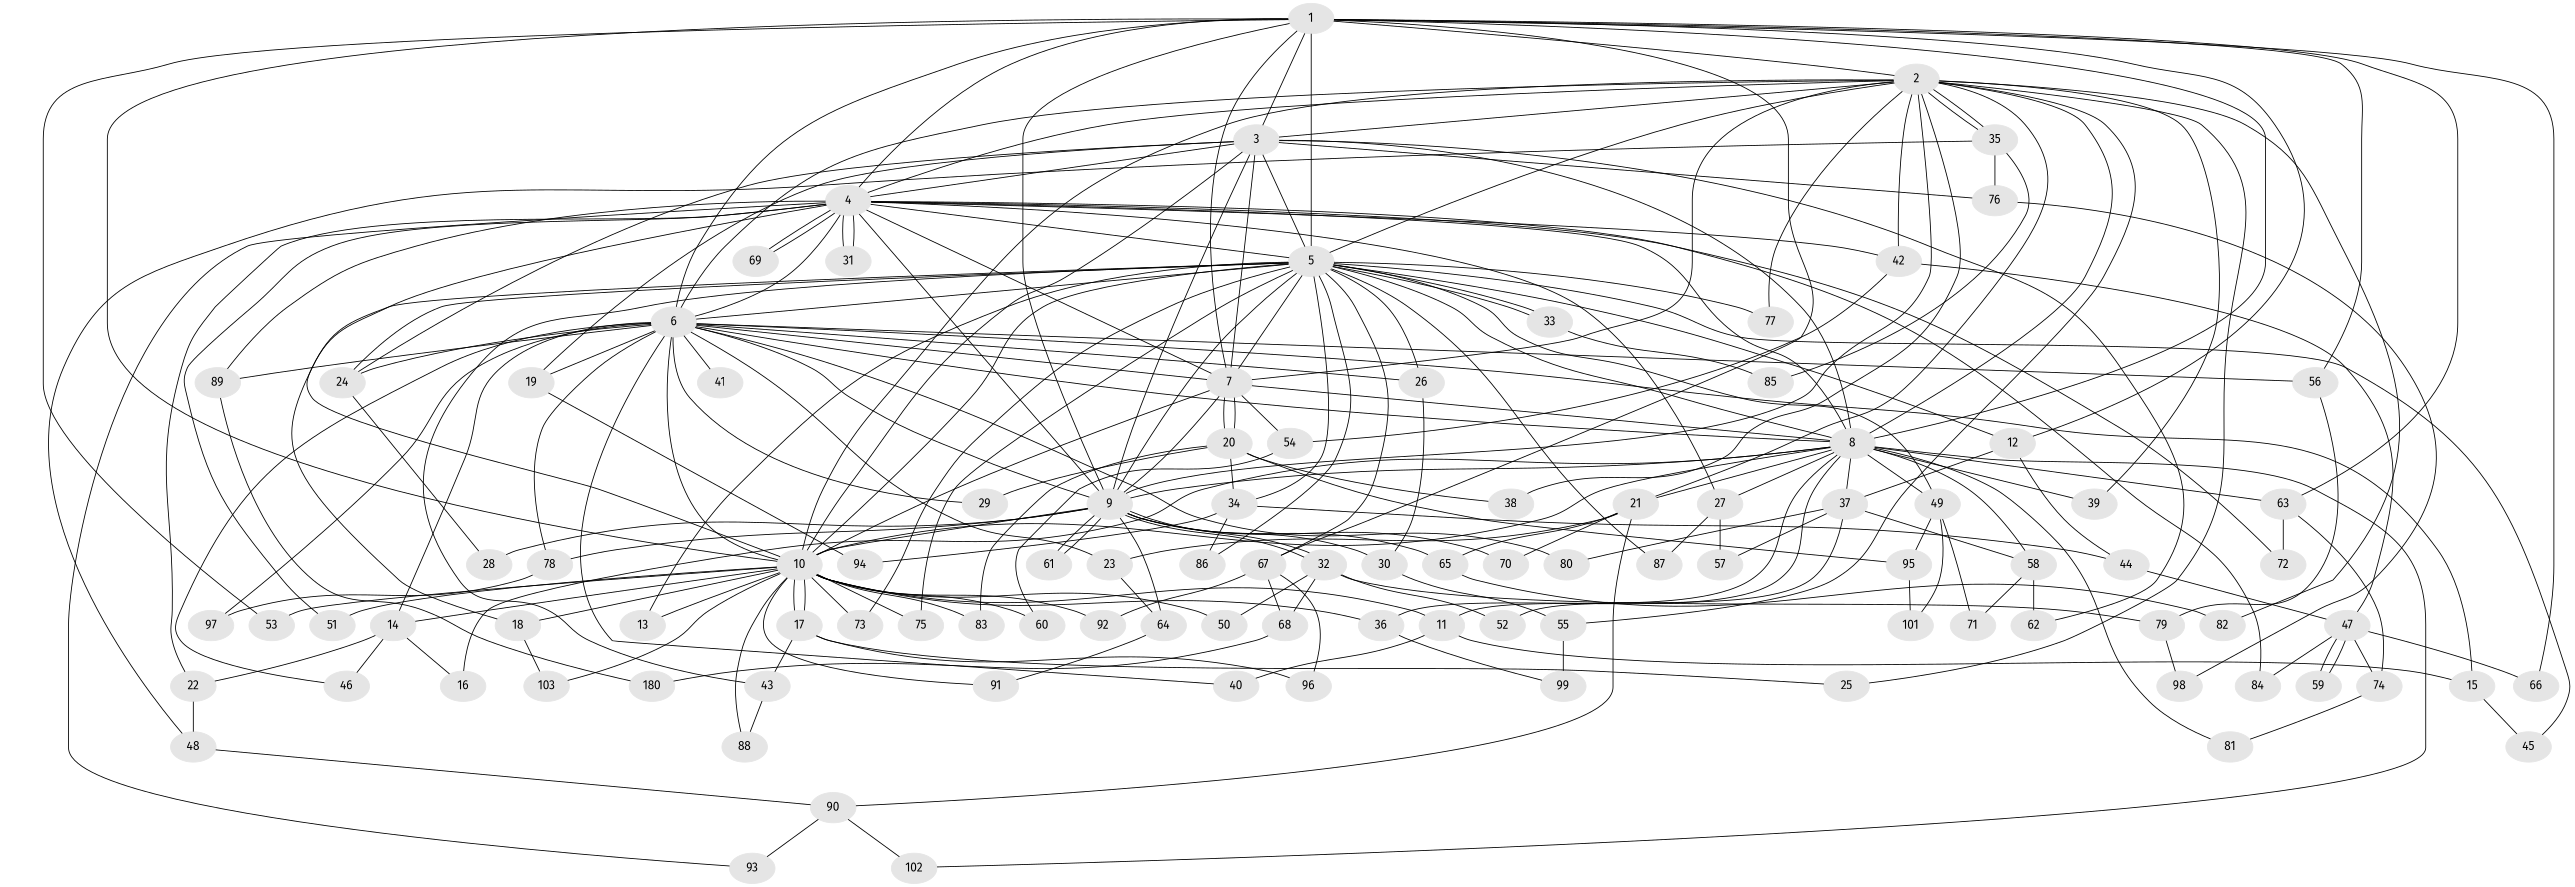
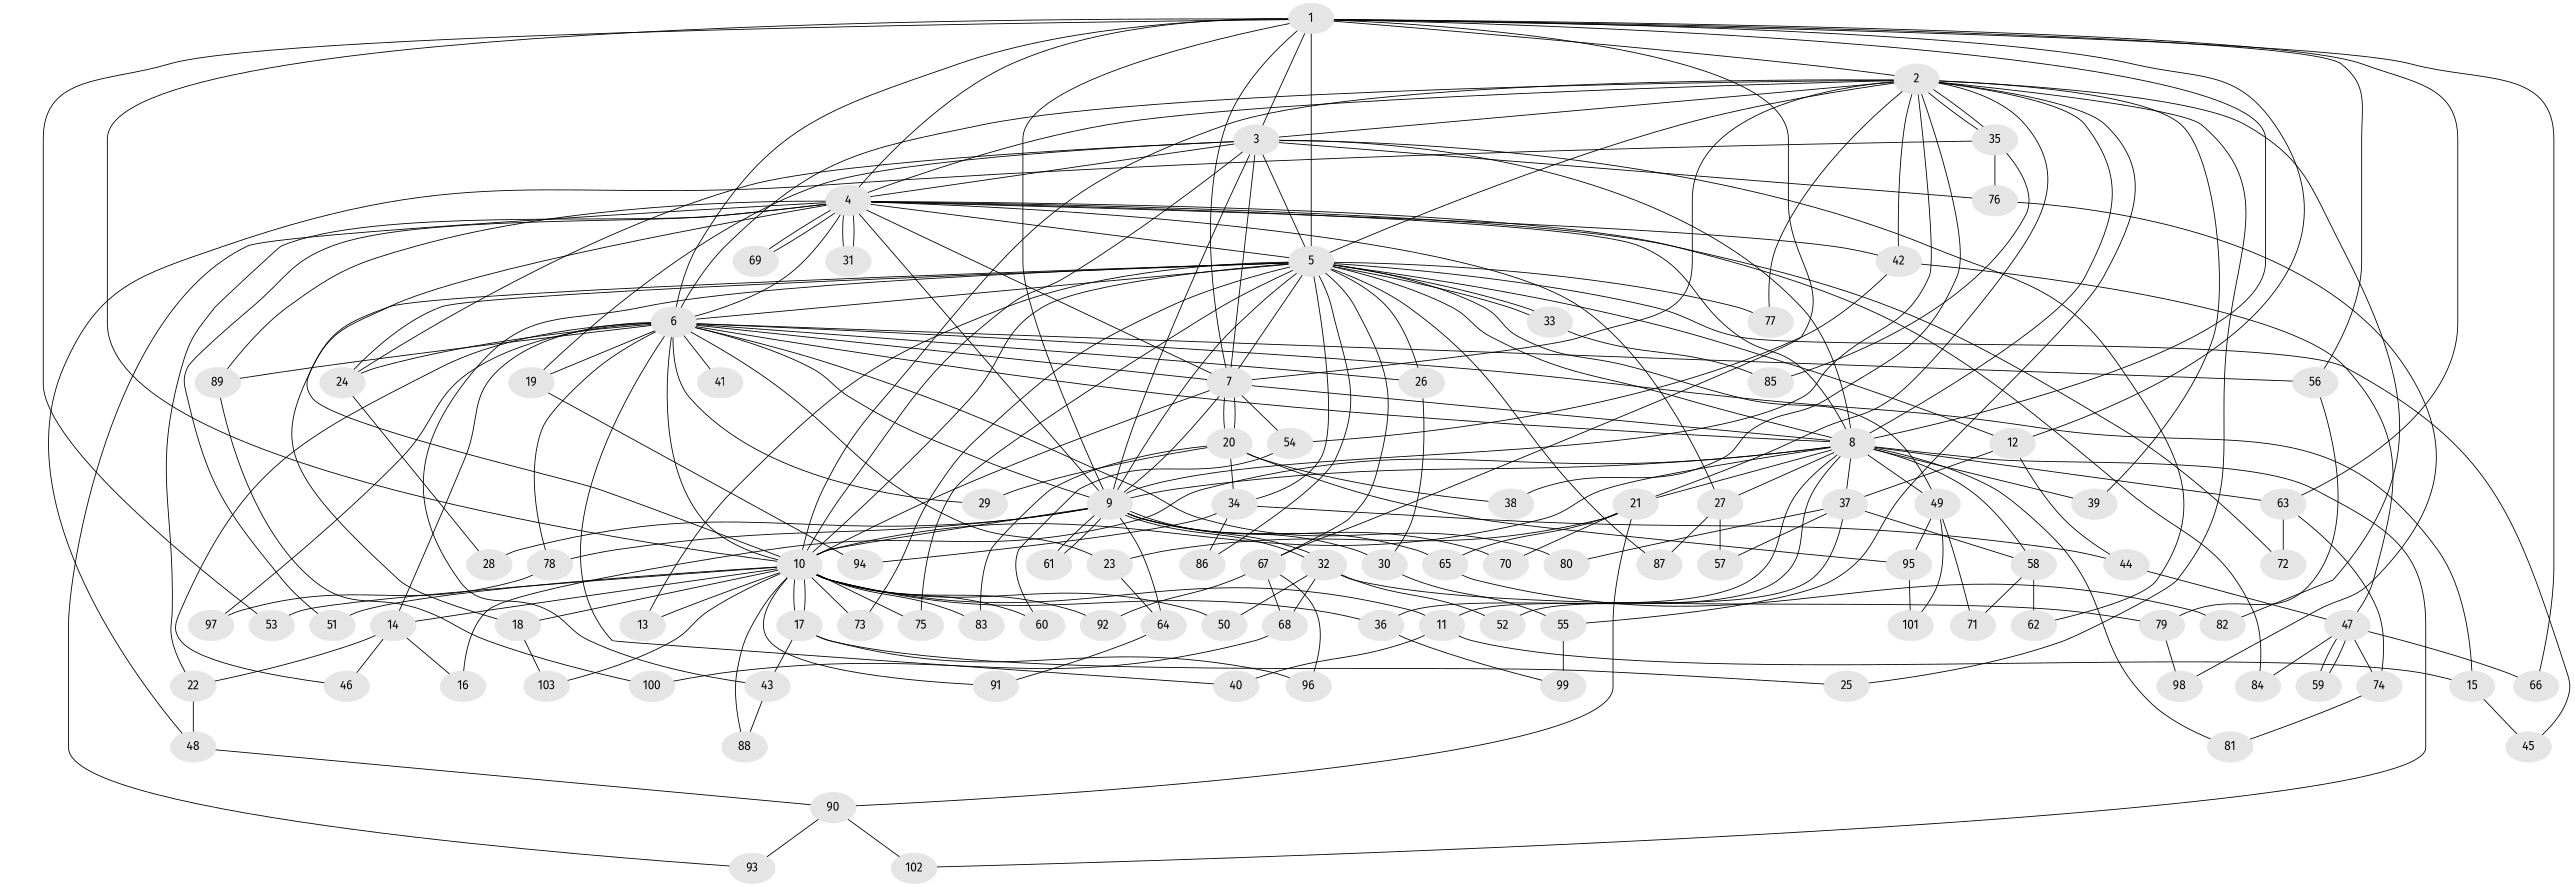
(652, 686) -> (652, 686)
